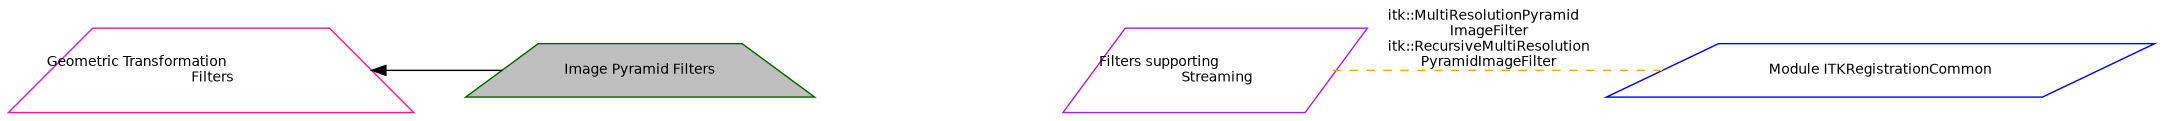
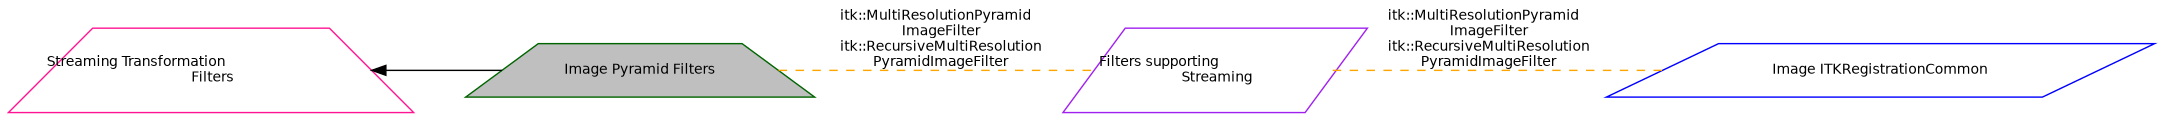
(211, 70) -> (211, 70)
none -> (938, 70)
(1881, 70) -> (1881, 70)
